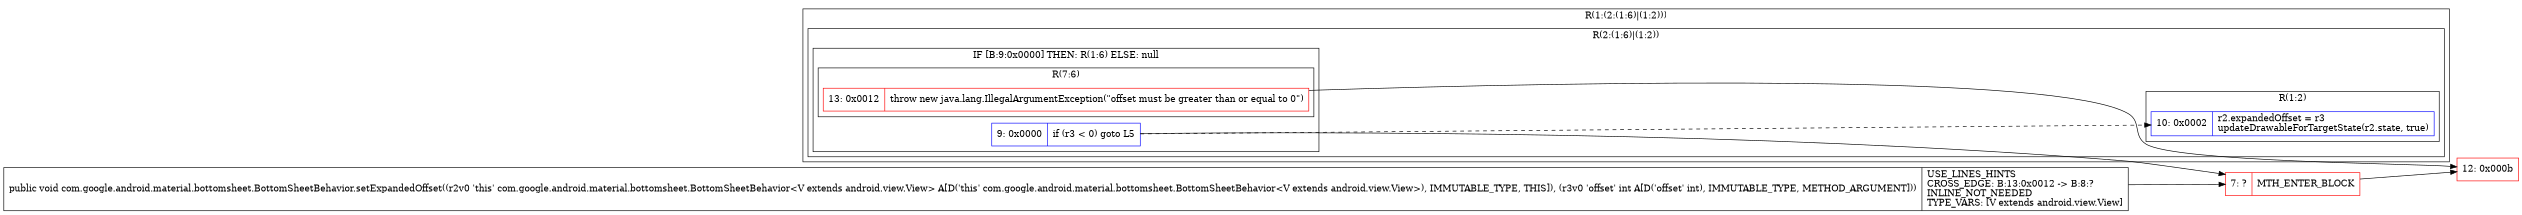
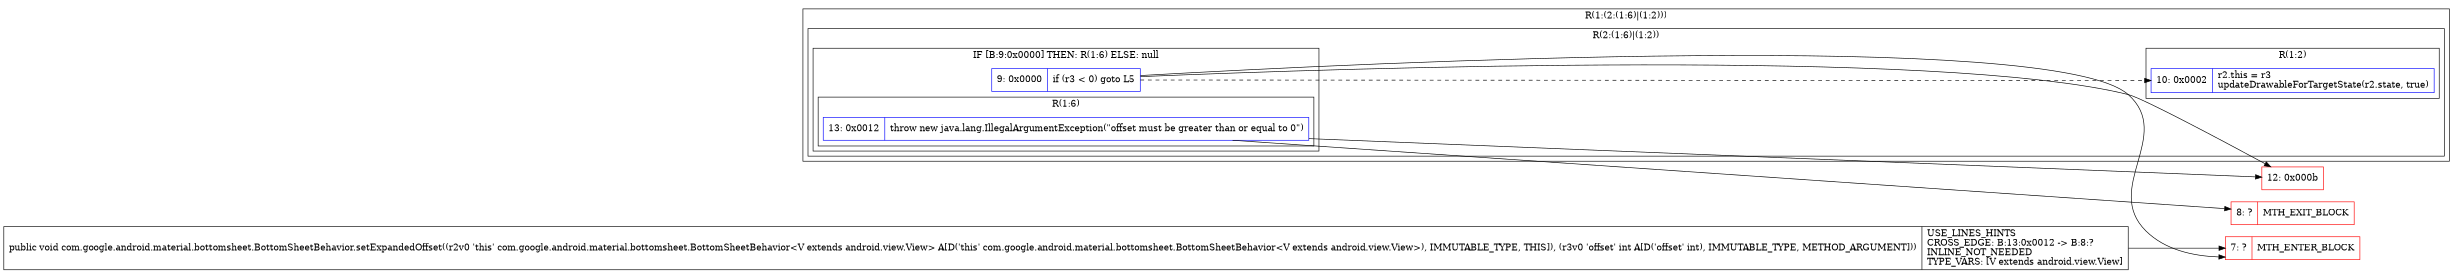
(1066, 75) -> (1066, 104)
(1066, 100) -> (1066, 129)
(2271, 119) -> (2245, 76)
(2405, 176) -> (1712, 65)
none -> (2293, 213)
